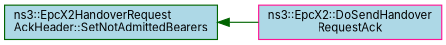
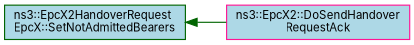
(111, 22) -> (95, 22)
